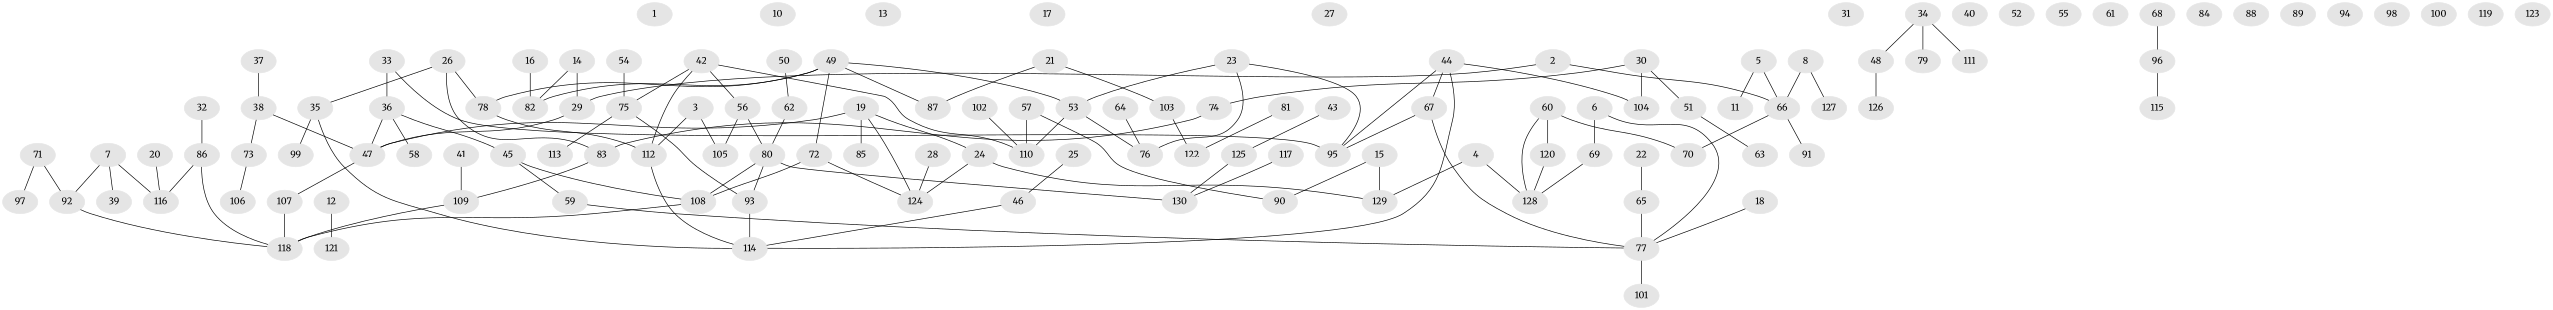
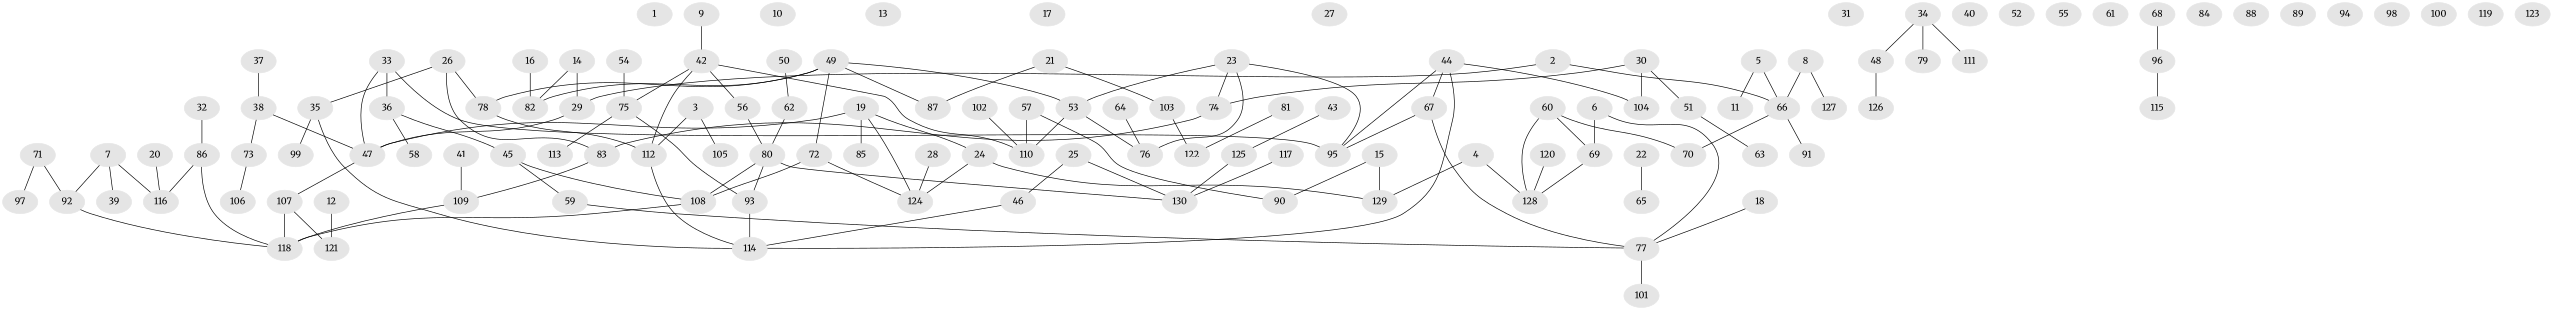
none -> (702, 14)
none -> (1223, 85)
(732, 131) -> none
(377, 132) -> (362, 106)
(1548, 132) -> (1571, 132)
none -> (1127, 179)
none -> (308, 225)
(1642, 225) -> none
